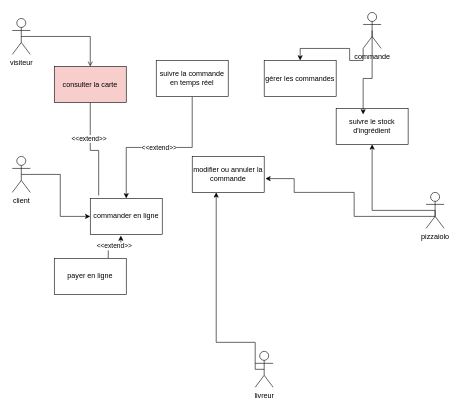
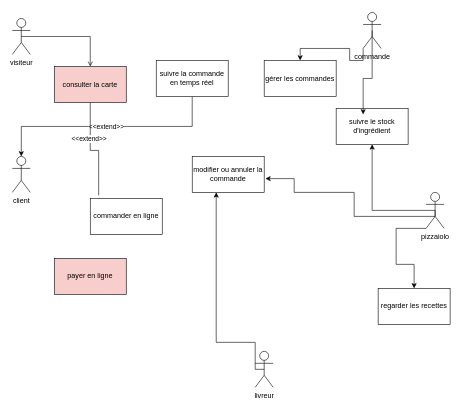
(159, 147) -> (107, 126)
(42, 174) -> none
none -> (410, 228)
(116, 246) -> none
(90, 276) -> (90, 276)
none -> (414, 306)
